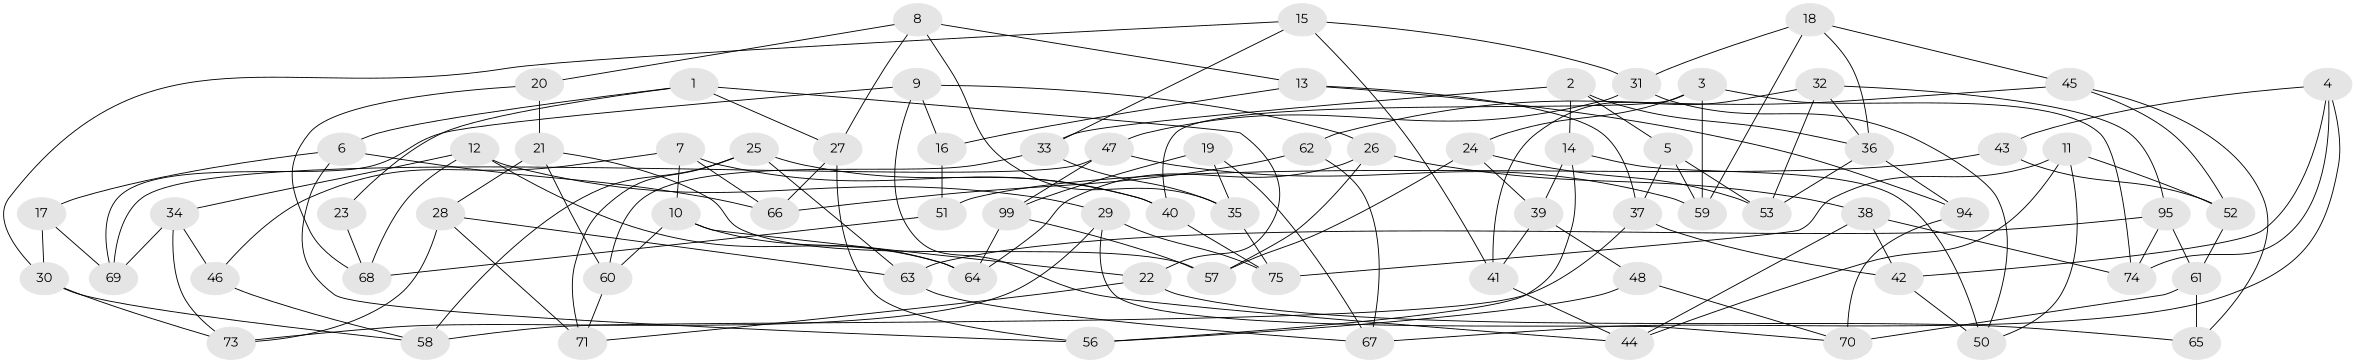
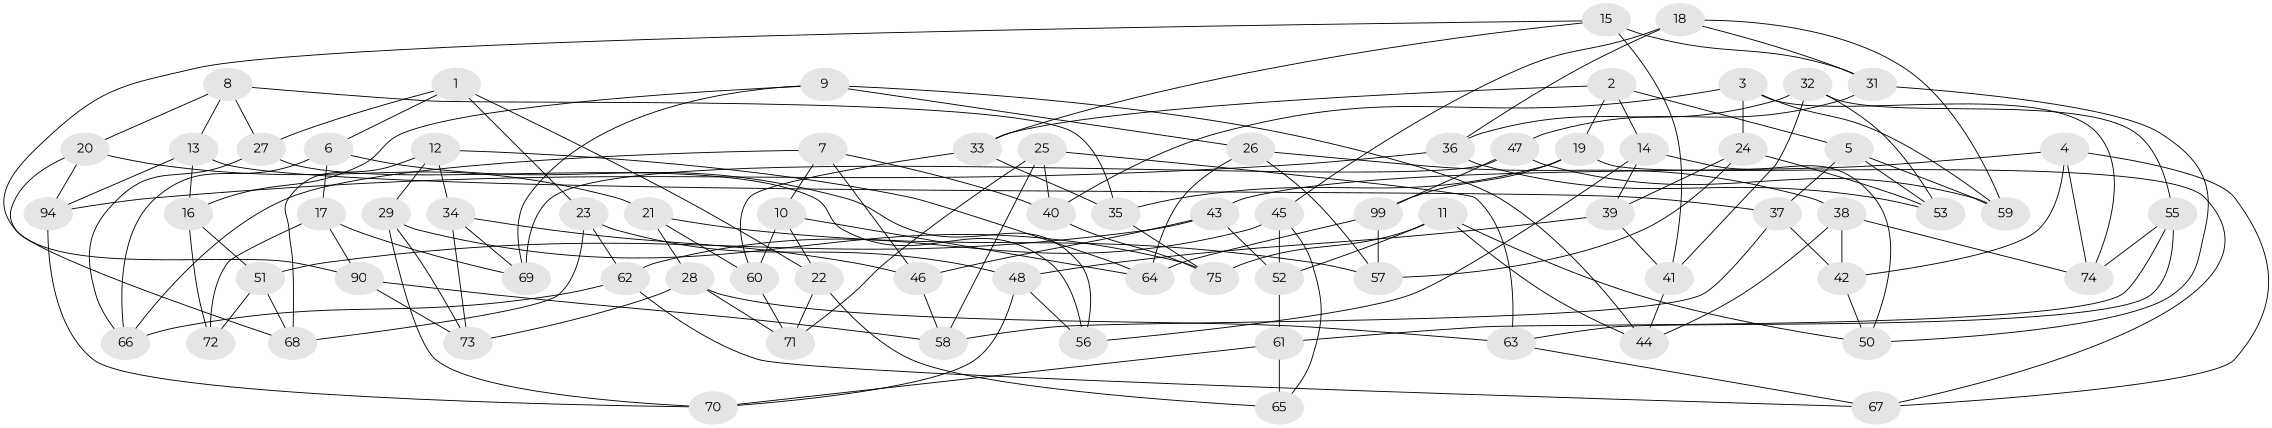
(1717, 122) -> (1599, 111)
none -> (67, 182)
(2166, 214) -> (2173, 214)
none -> (607, 250)
none -> (877, 254)
none -> (1003, 258)
(44, 279) -> (359, 279)
none -> (211, 343)
